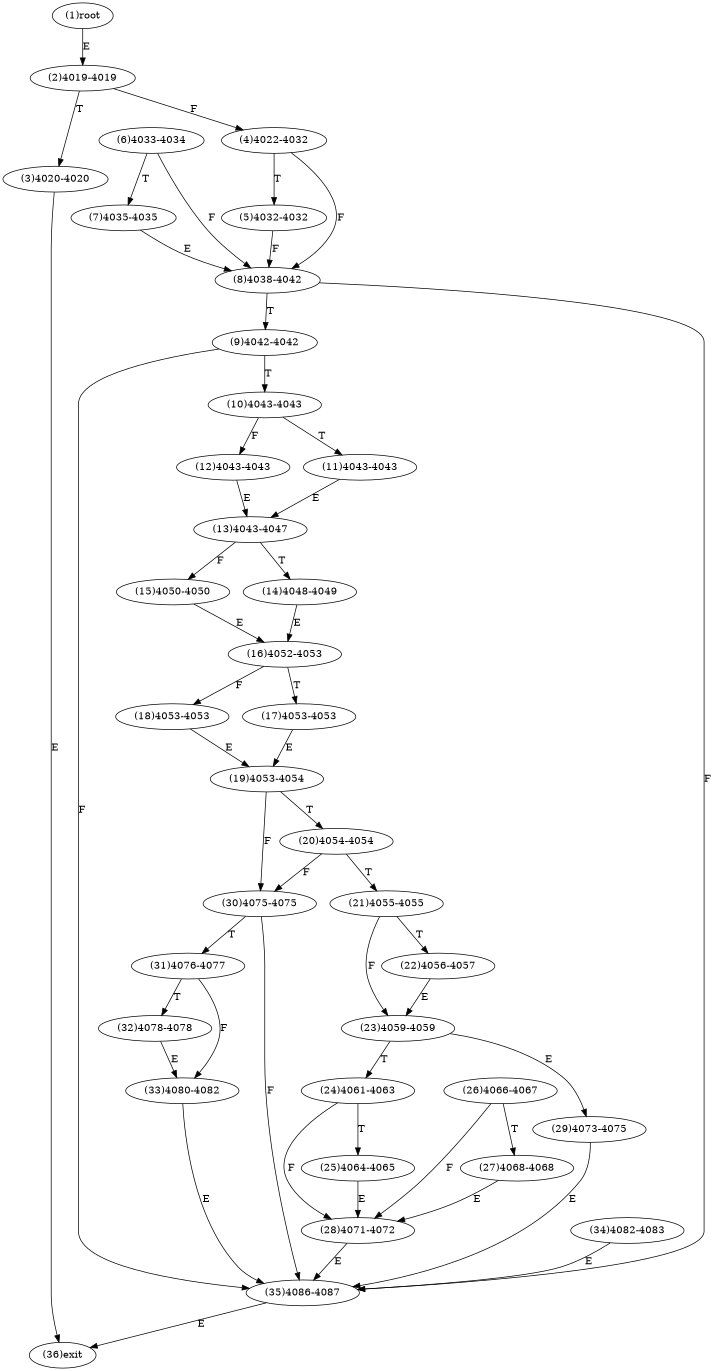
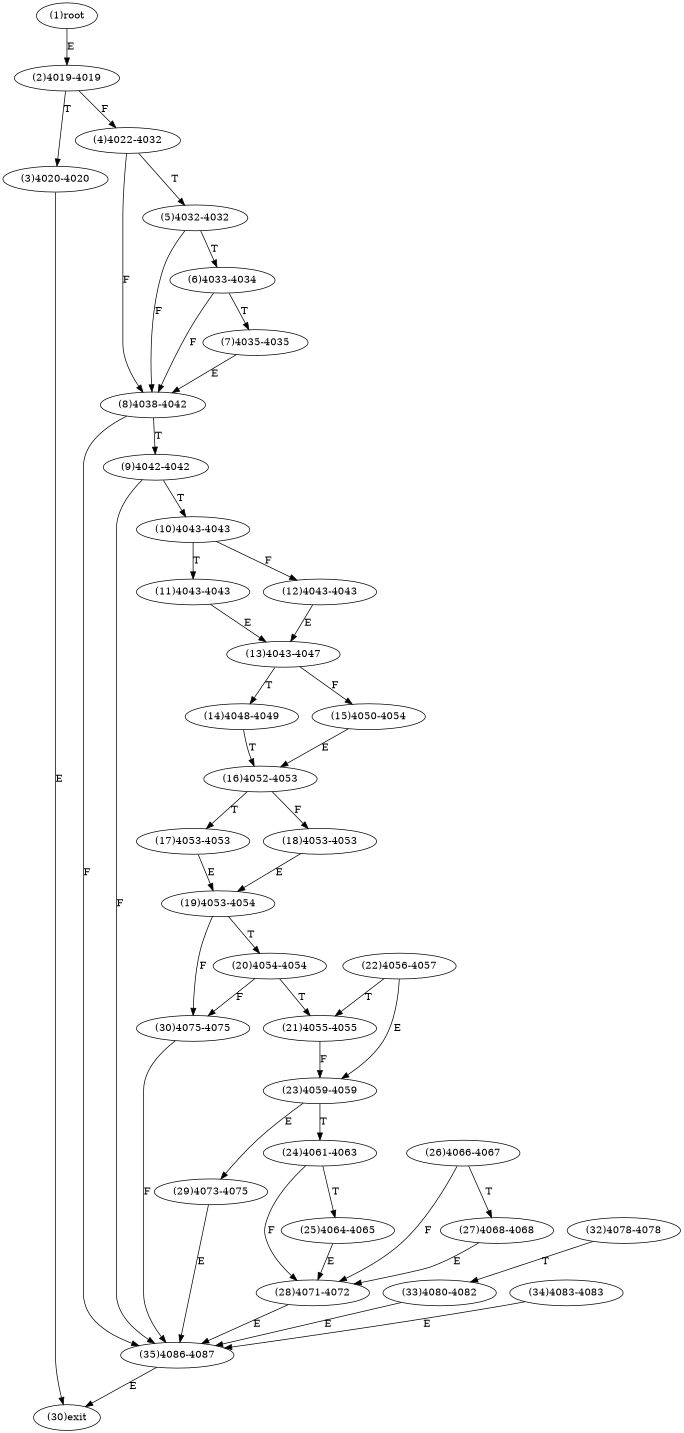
none -> (207, 246)
(173, 592) -> (369, 717)
(297, 623) -> (253, 748)
(410, 932) -> (363, 995)
(188, 966) -> none
(175, 1060) -> (546, 1262)
(627, 1231) -> (566, 1293)
(63, 1355) -> (67, 1418)
